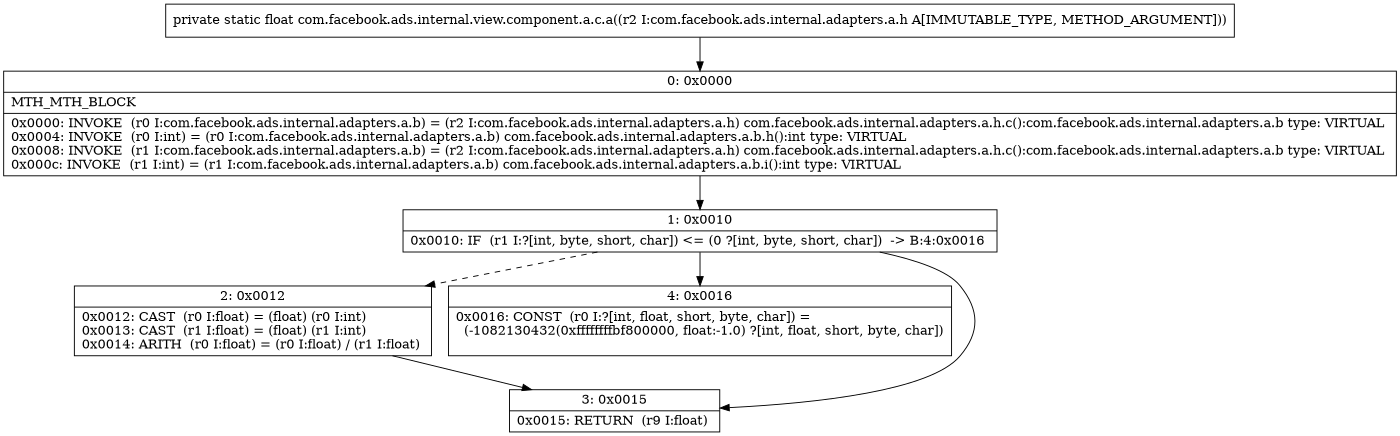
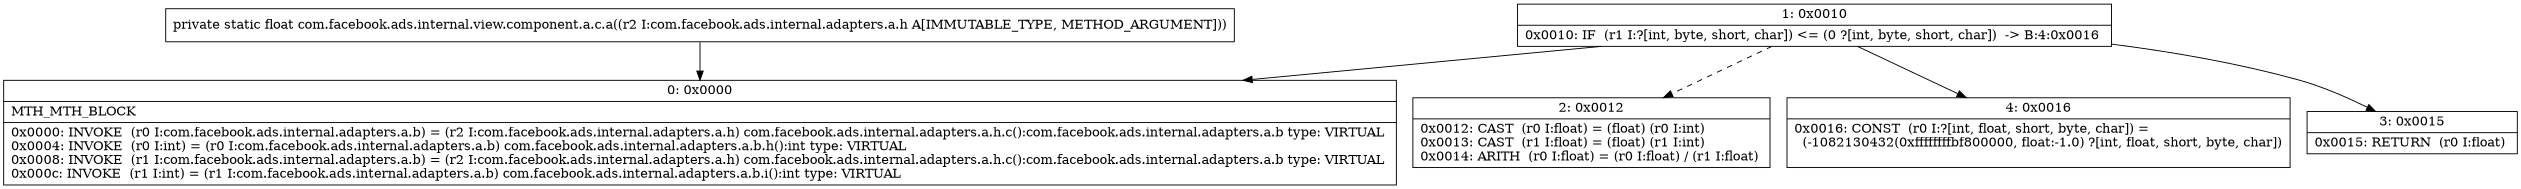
(700, 188) -> (1427, 63)
(457, 372) -> none
(615, 421) -> (2412, 143)
